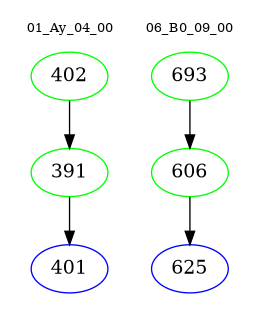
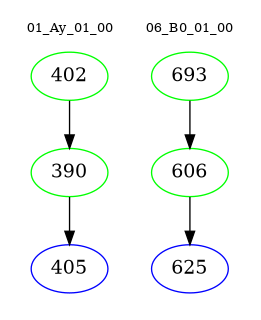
(70, 29) -> (70, 29)
(190, 29) -> (190, 29)
(70, 173) -> (70, 173)
(70, 269) -> (70, 269)
